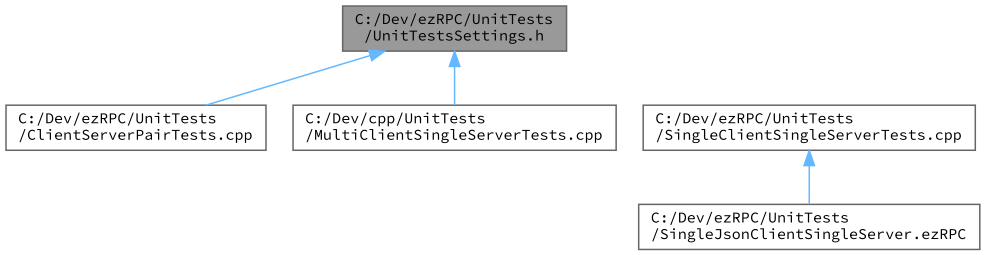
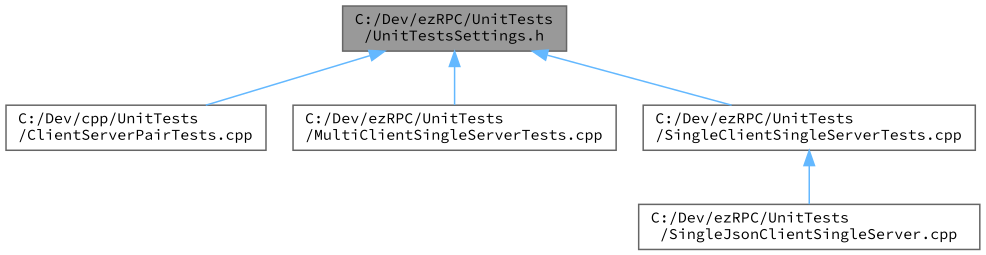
none -> (639, 80)
(136, 128) -> (136, 128)
(455, 128) -> (455, 128)
(809, 227) -> (809, 227)
